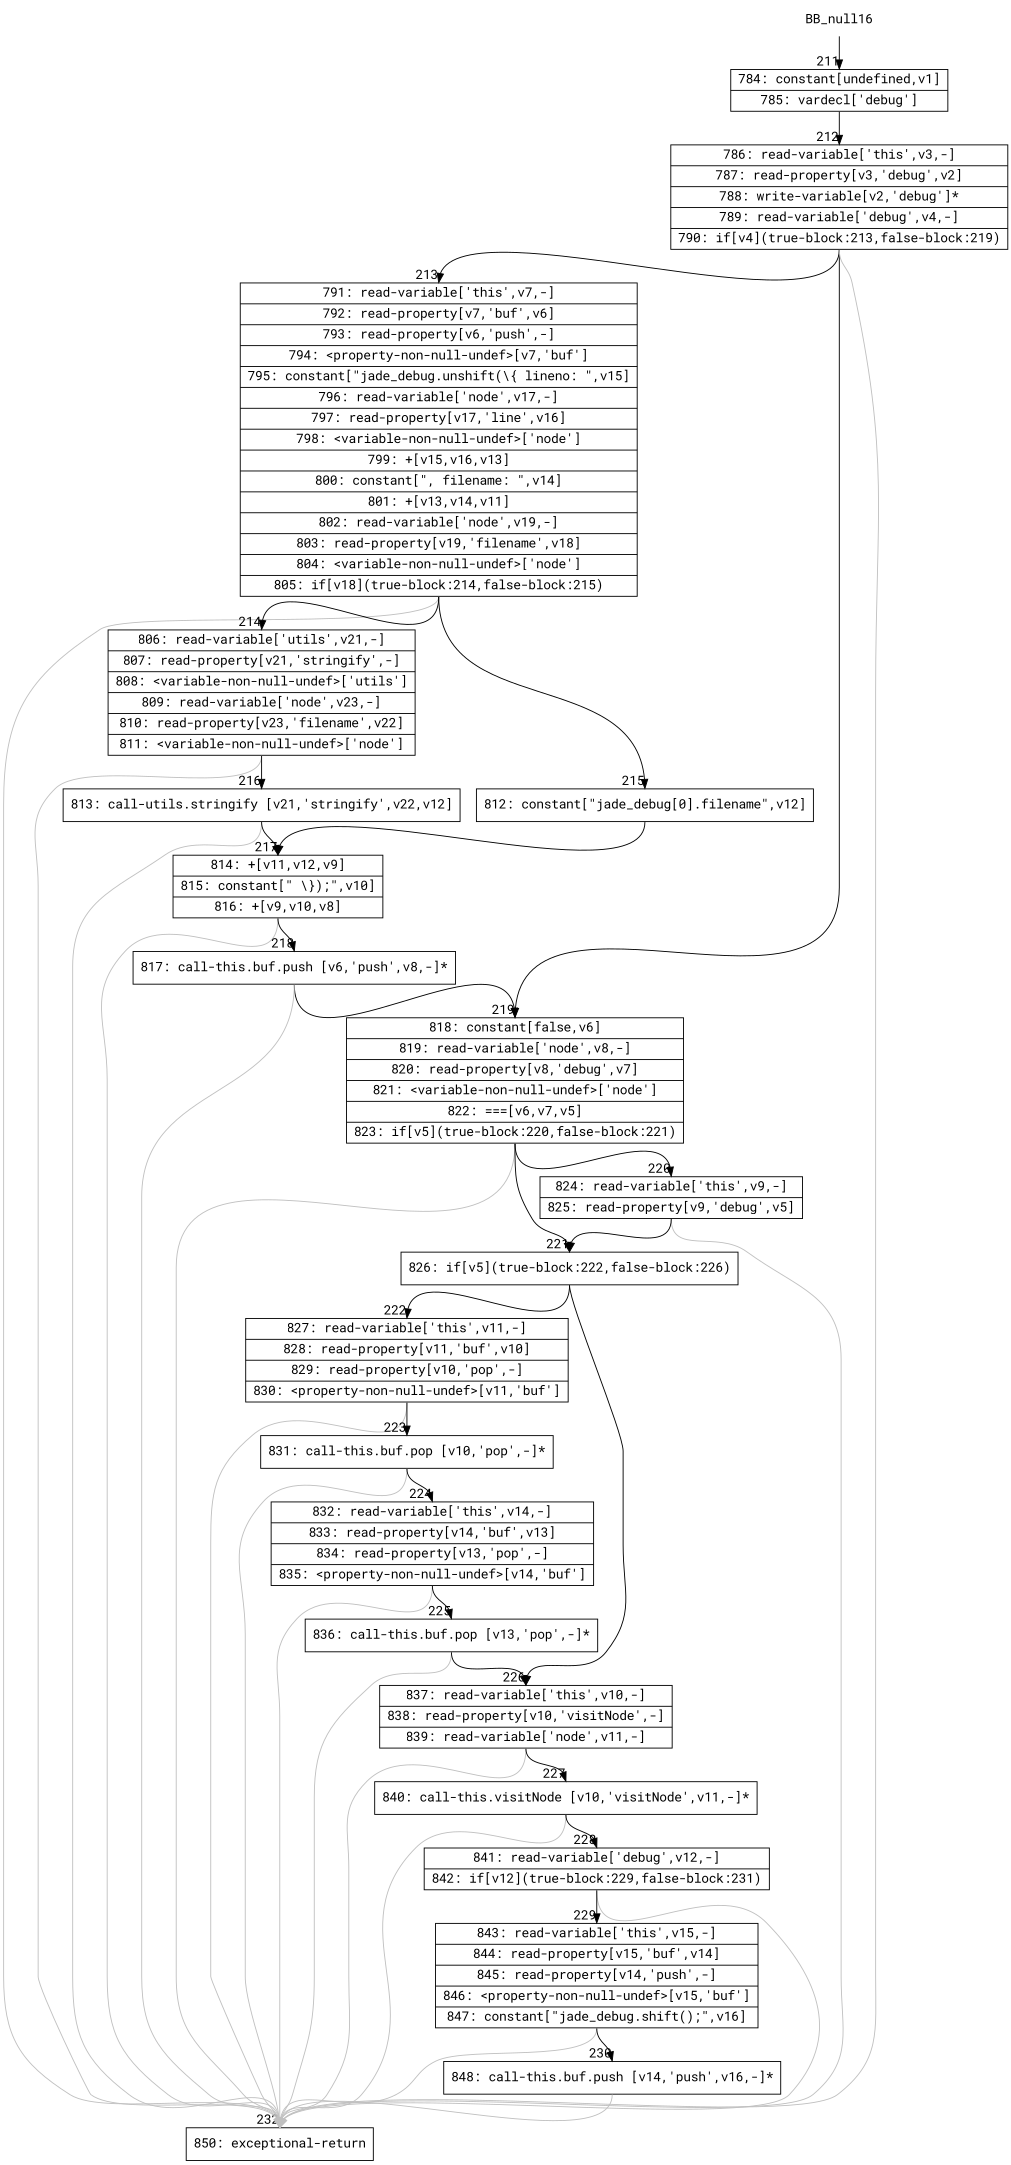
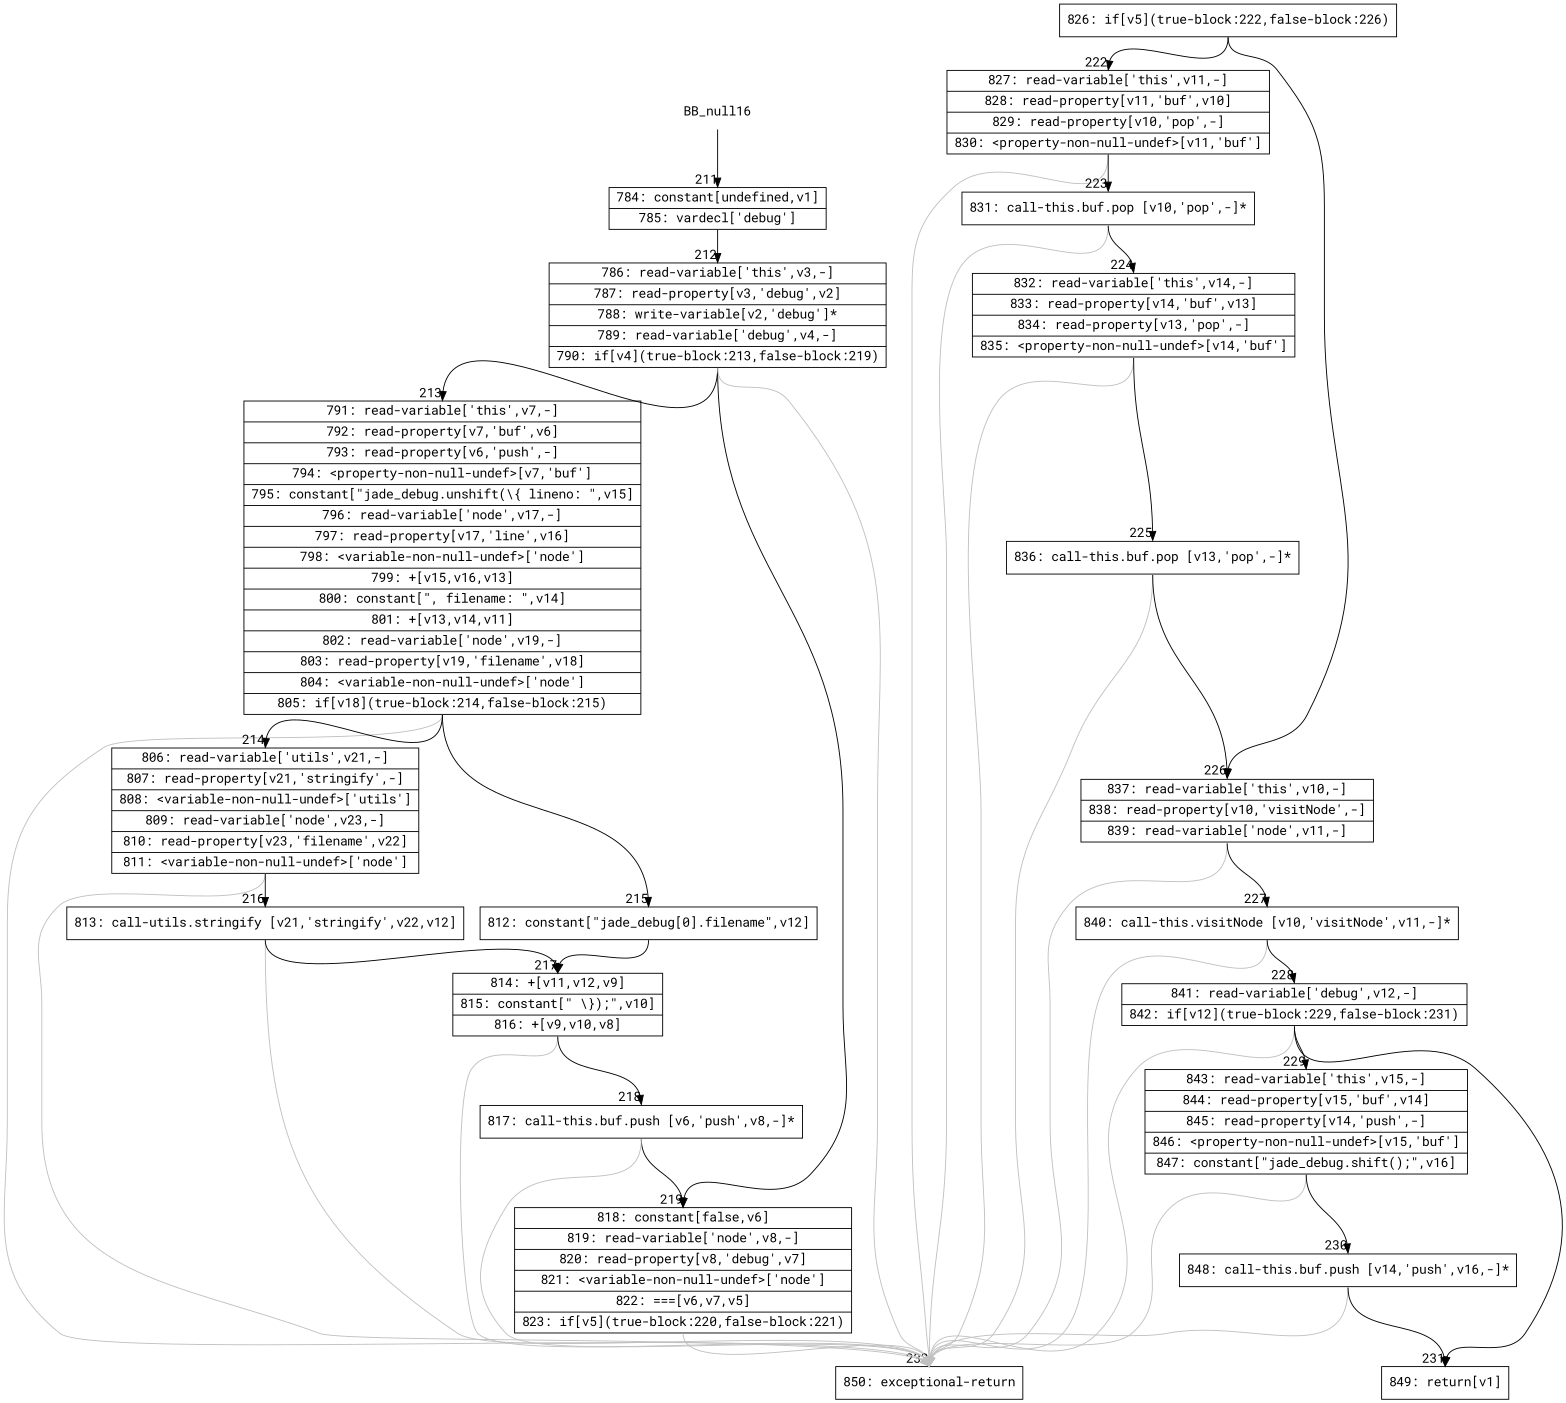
(671, 1198) -> none
(524, 1203) -> none
none -> (1445, 1383)
